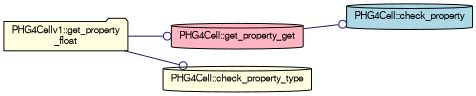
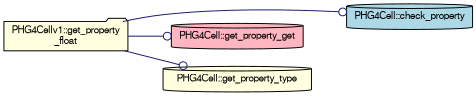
(321, 27) -> (230, 10)
(237, 79) -> (237, 79)
